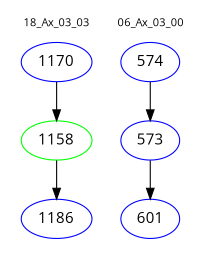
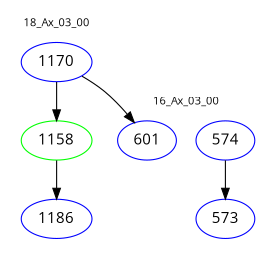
(57, 23) -> (57, 23)
(151, 23) -> (186, 102)
(150, 174) -> (116, 102)
